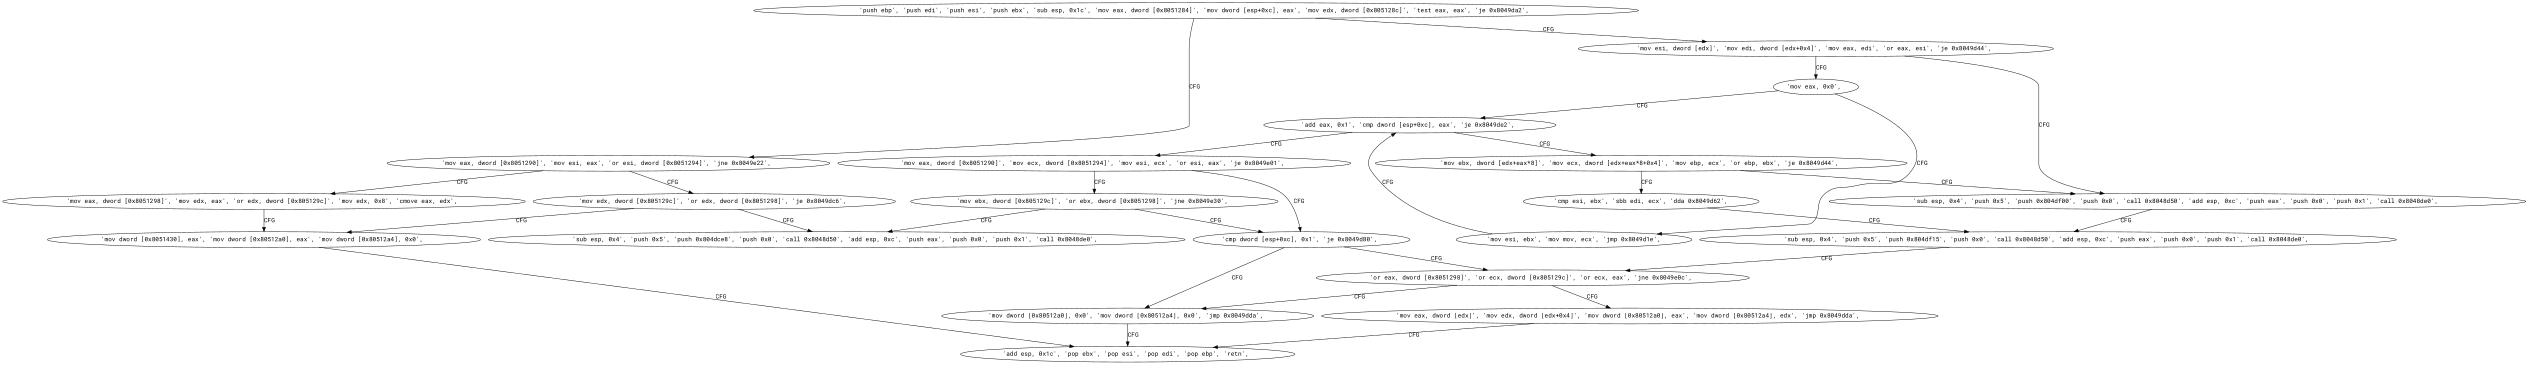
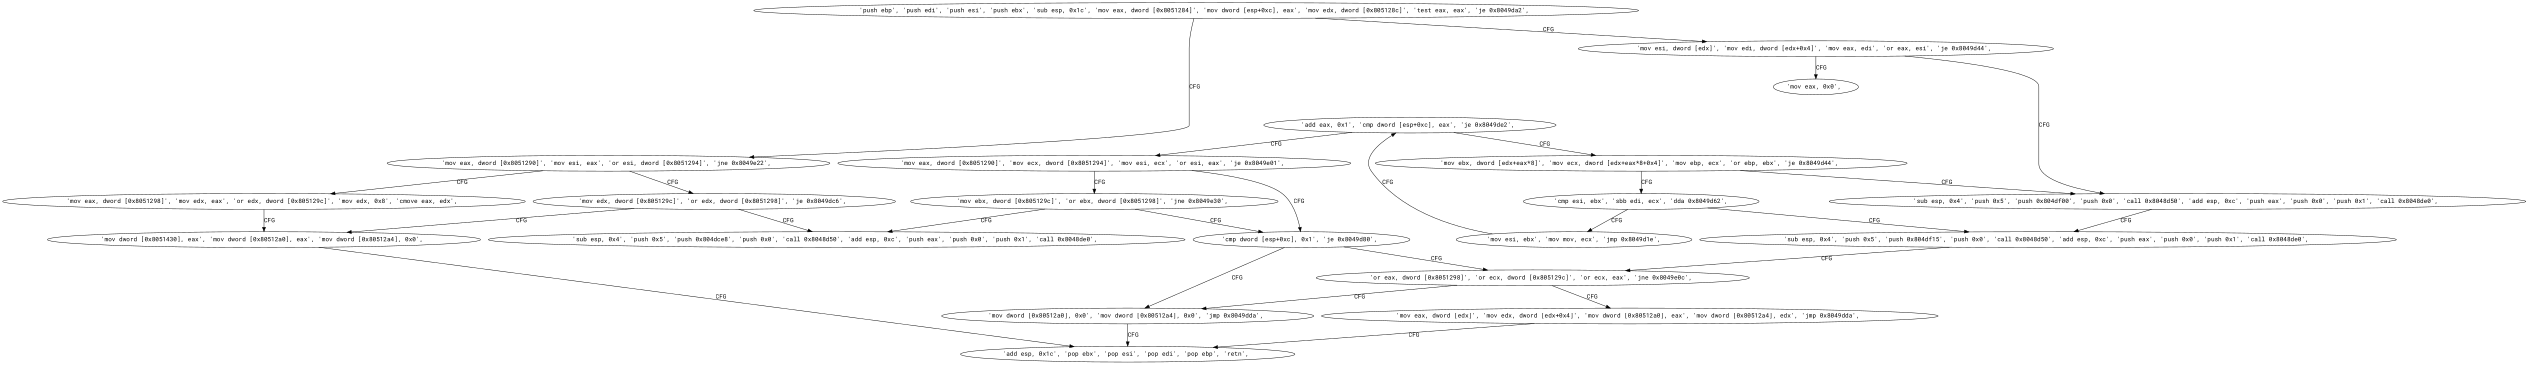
(1632, 104) -> none
(1839, 188) -> (1610, 219)
